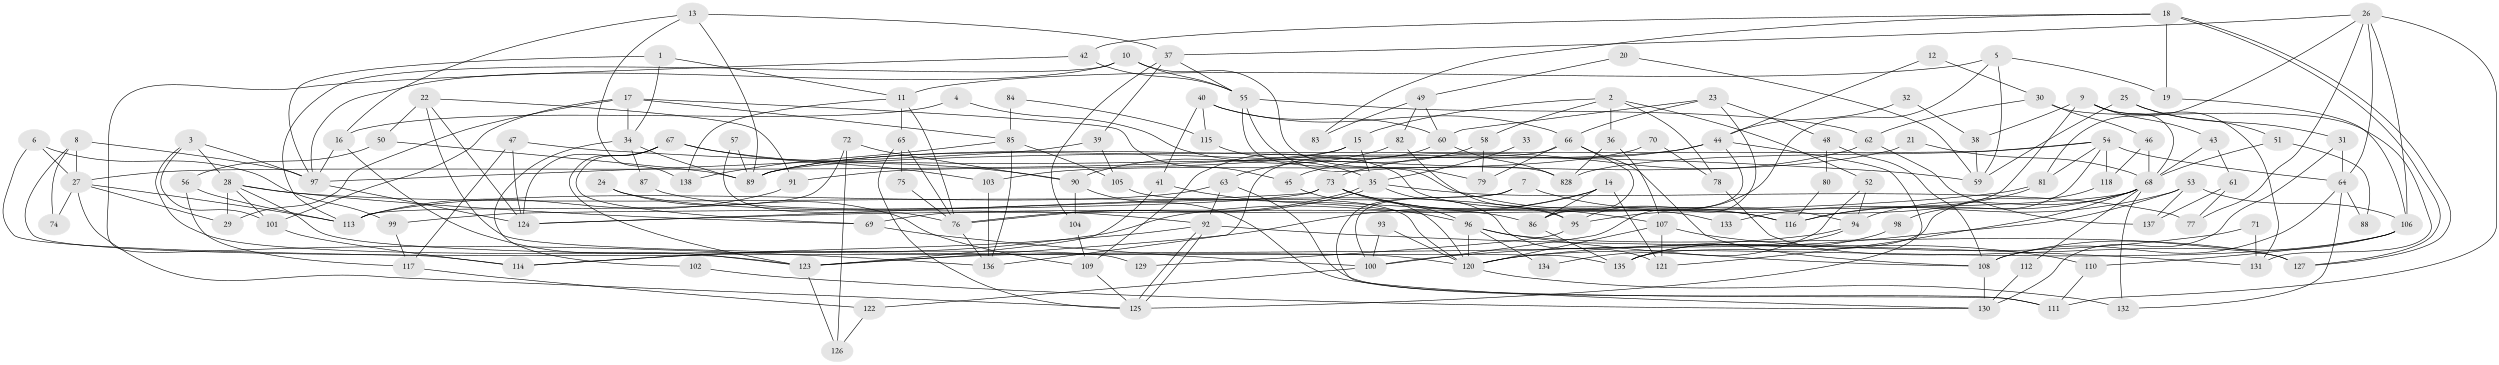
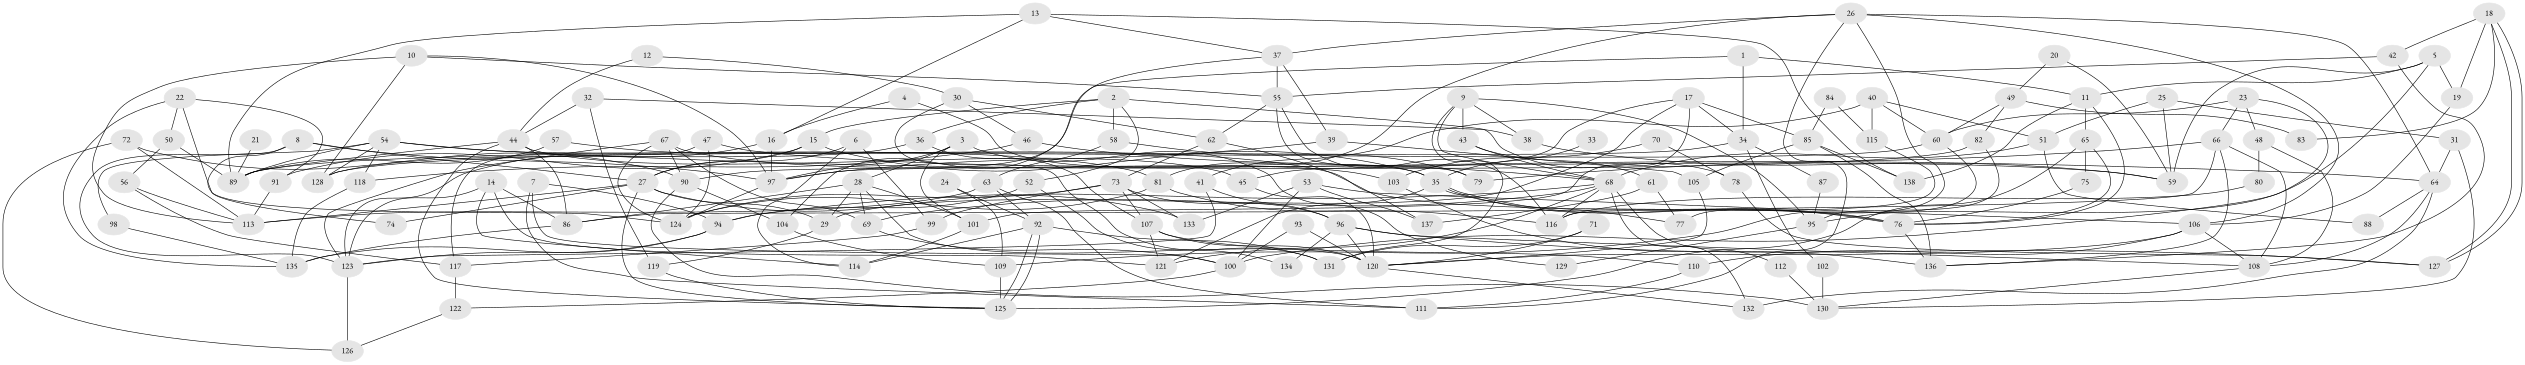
(1394, 118) -> (1958, 119)
(2026, 158) -> none
(1566, 182) -> (318, 182)
none -> (916, 203)
none -> (654, 267)
